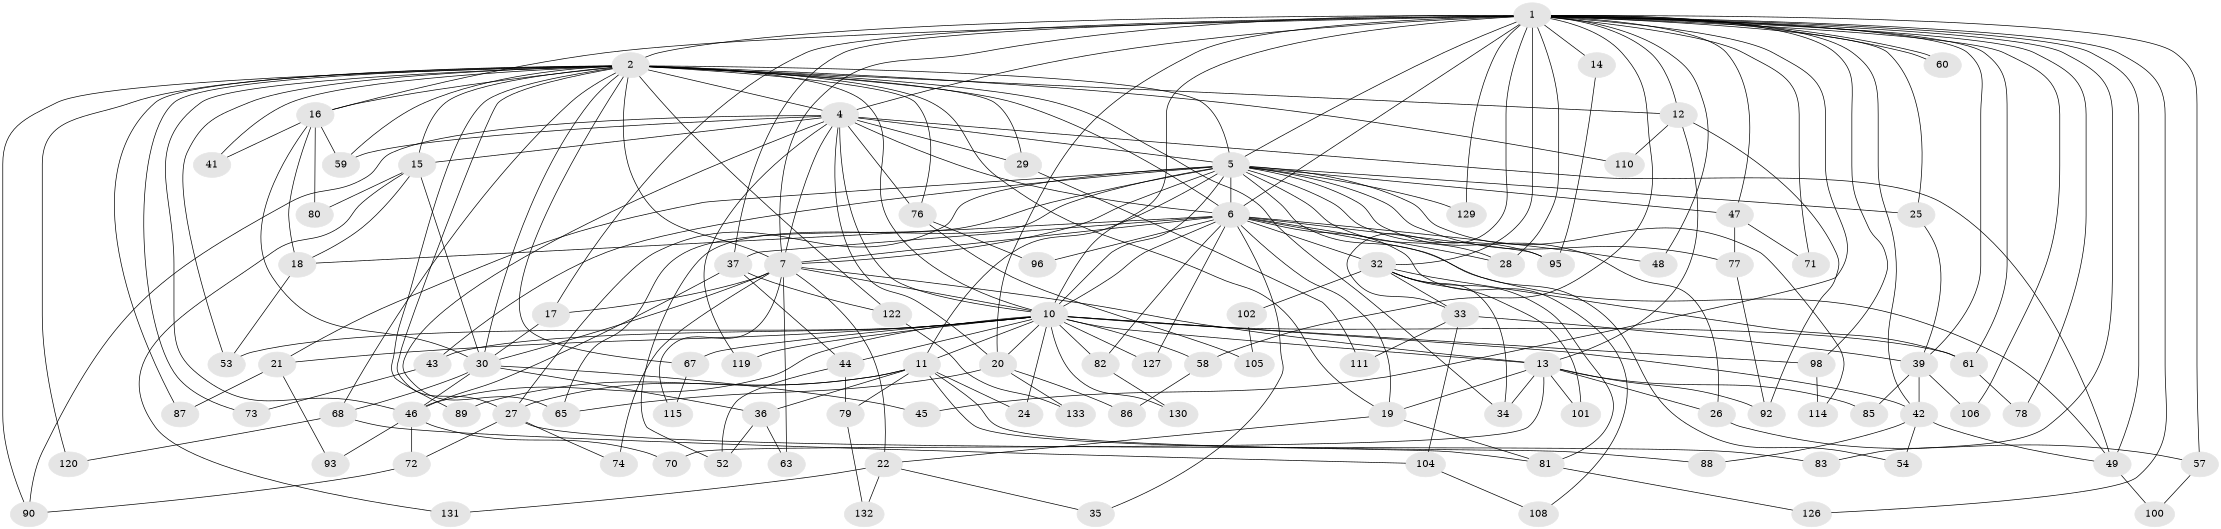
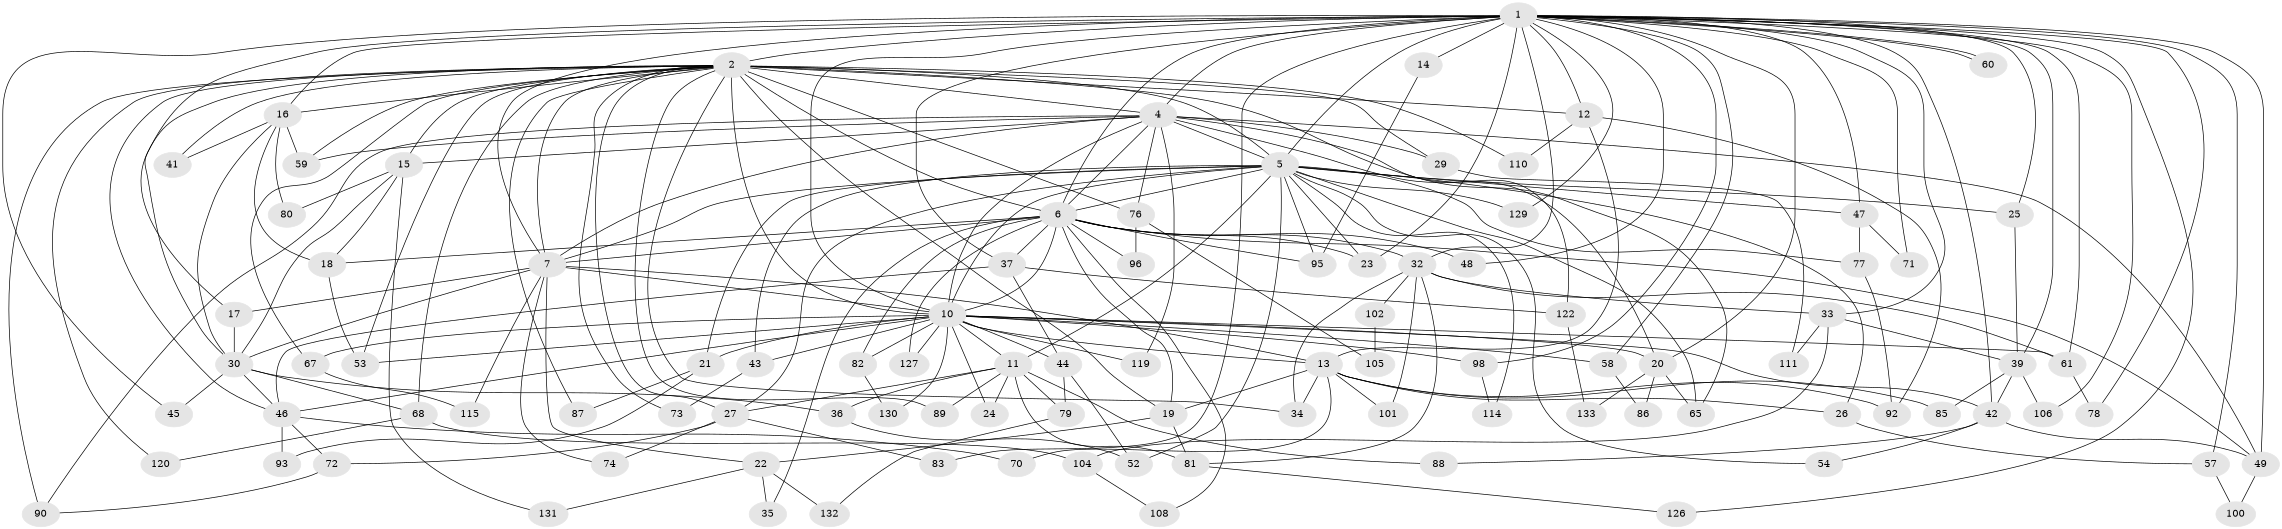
(1506, 265) -> (1367, 265)
(787, 464) -> none
